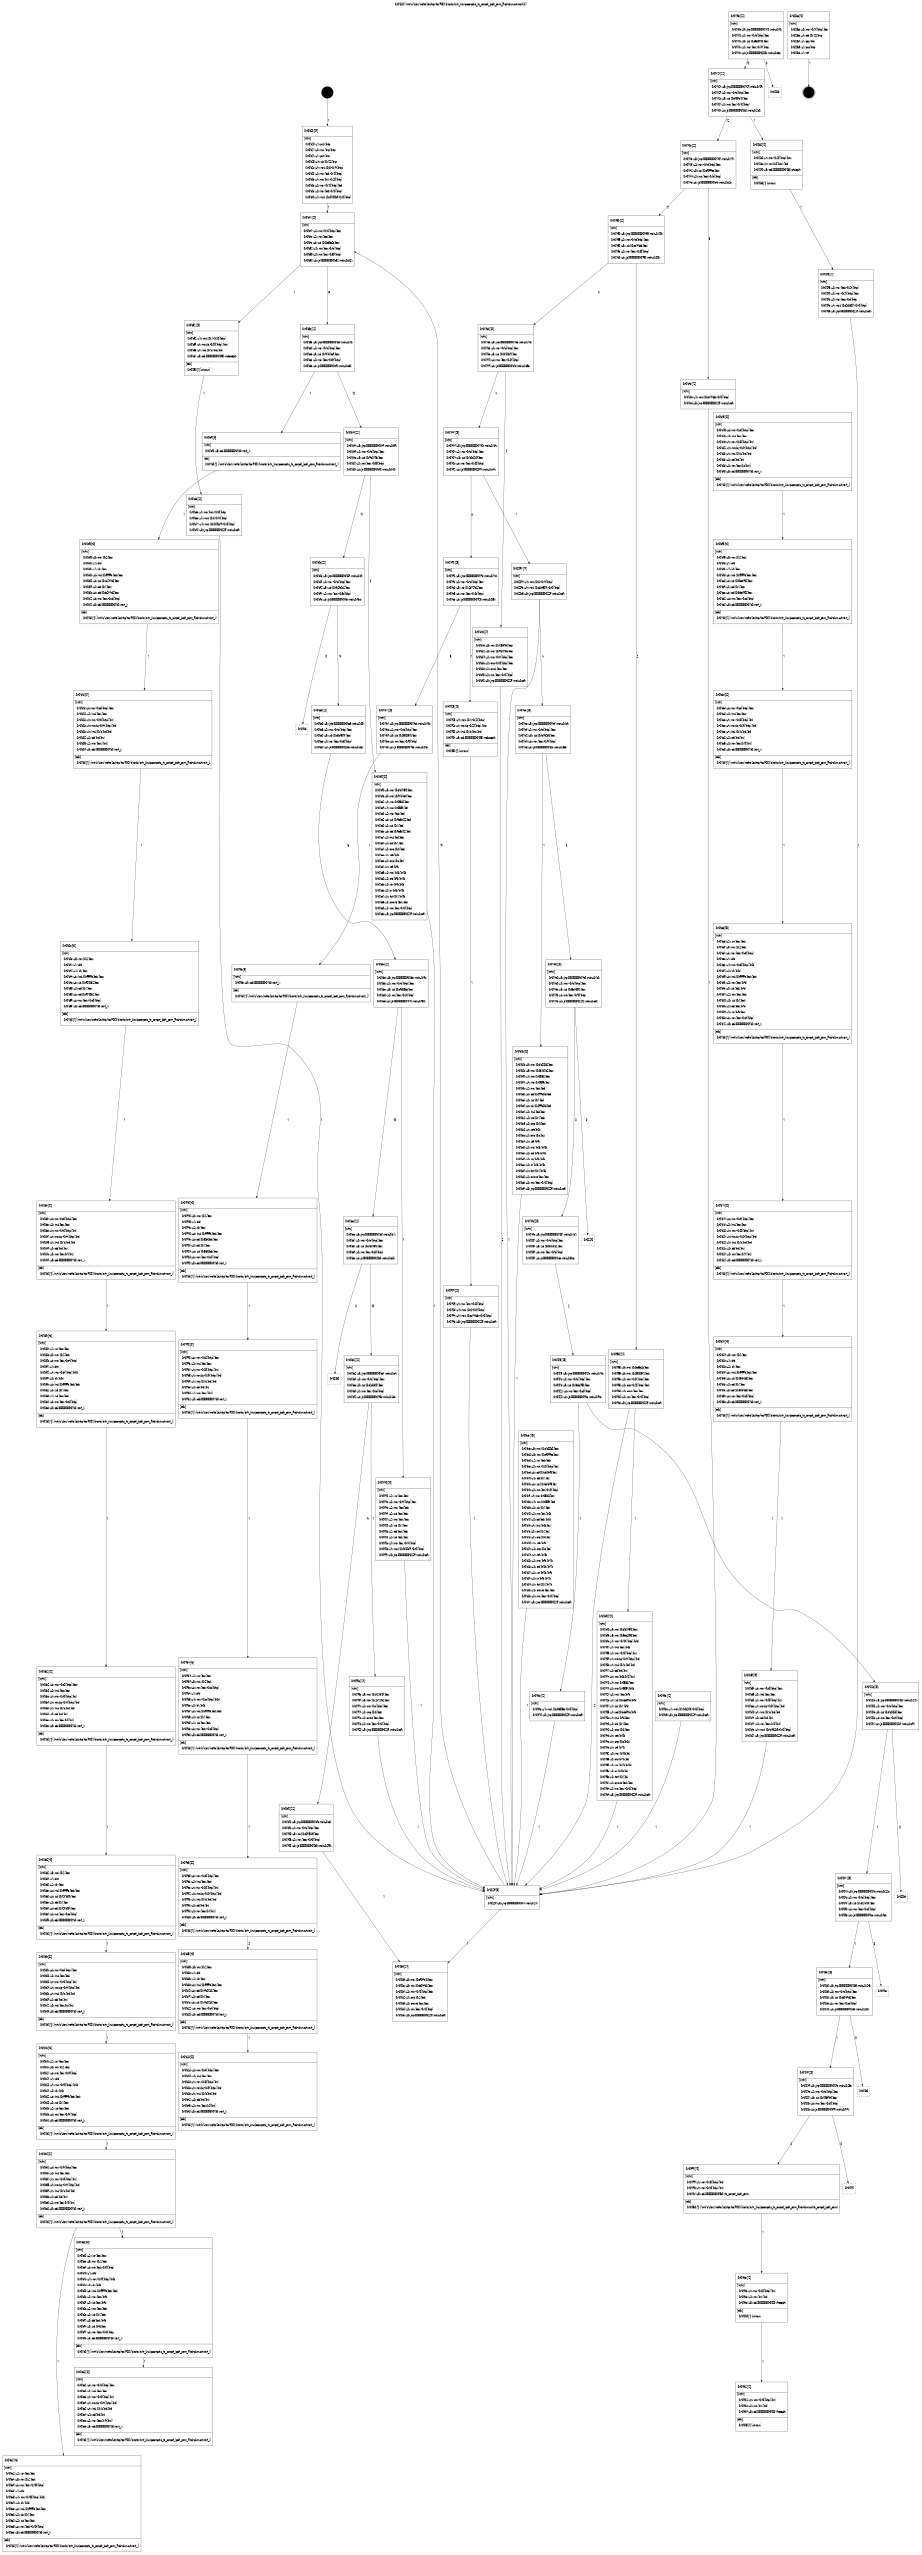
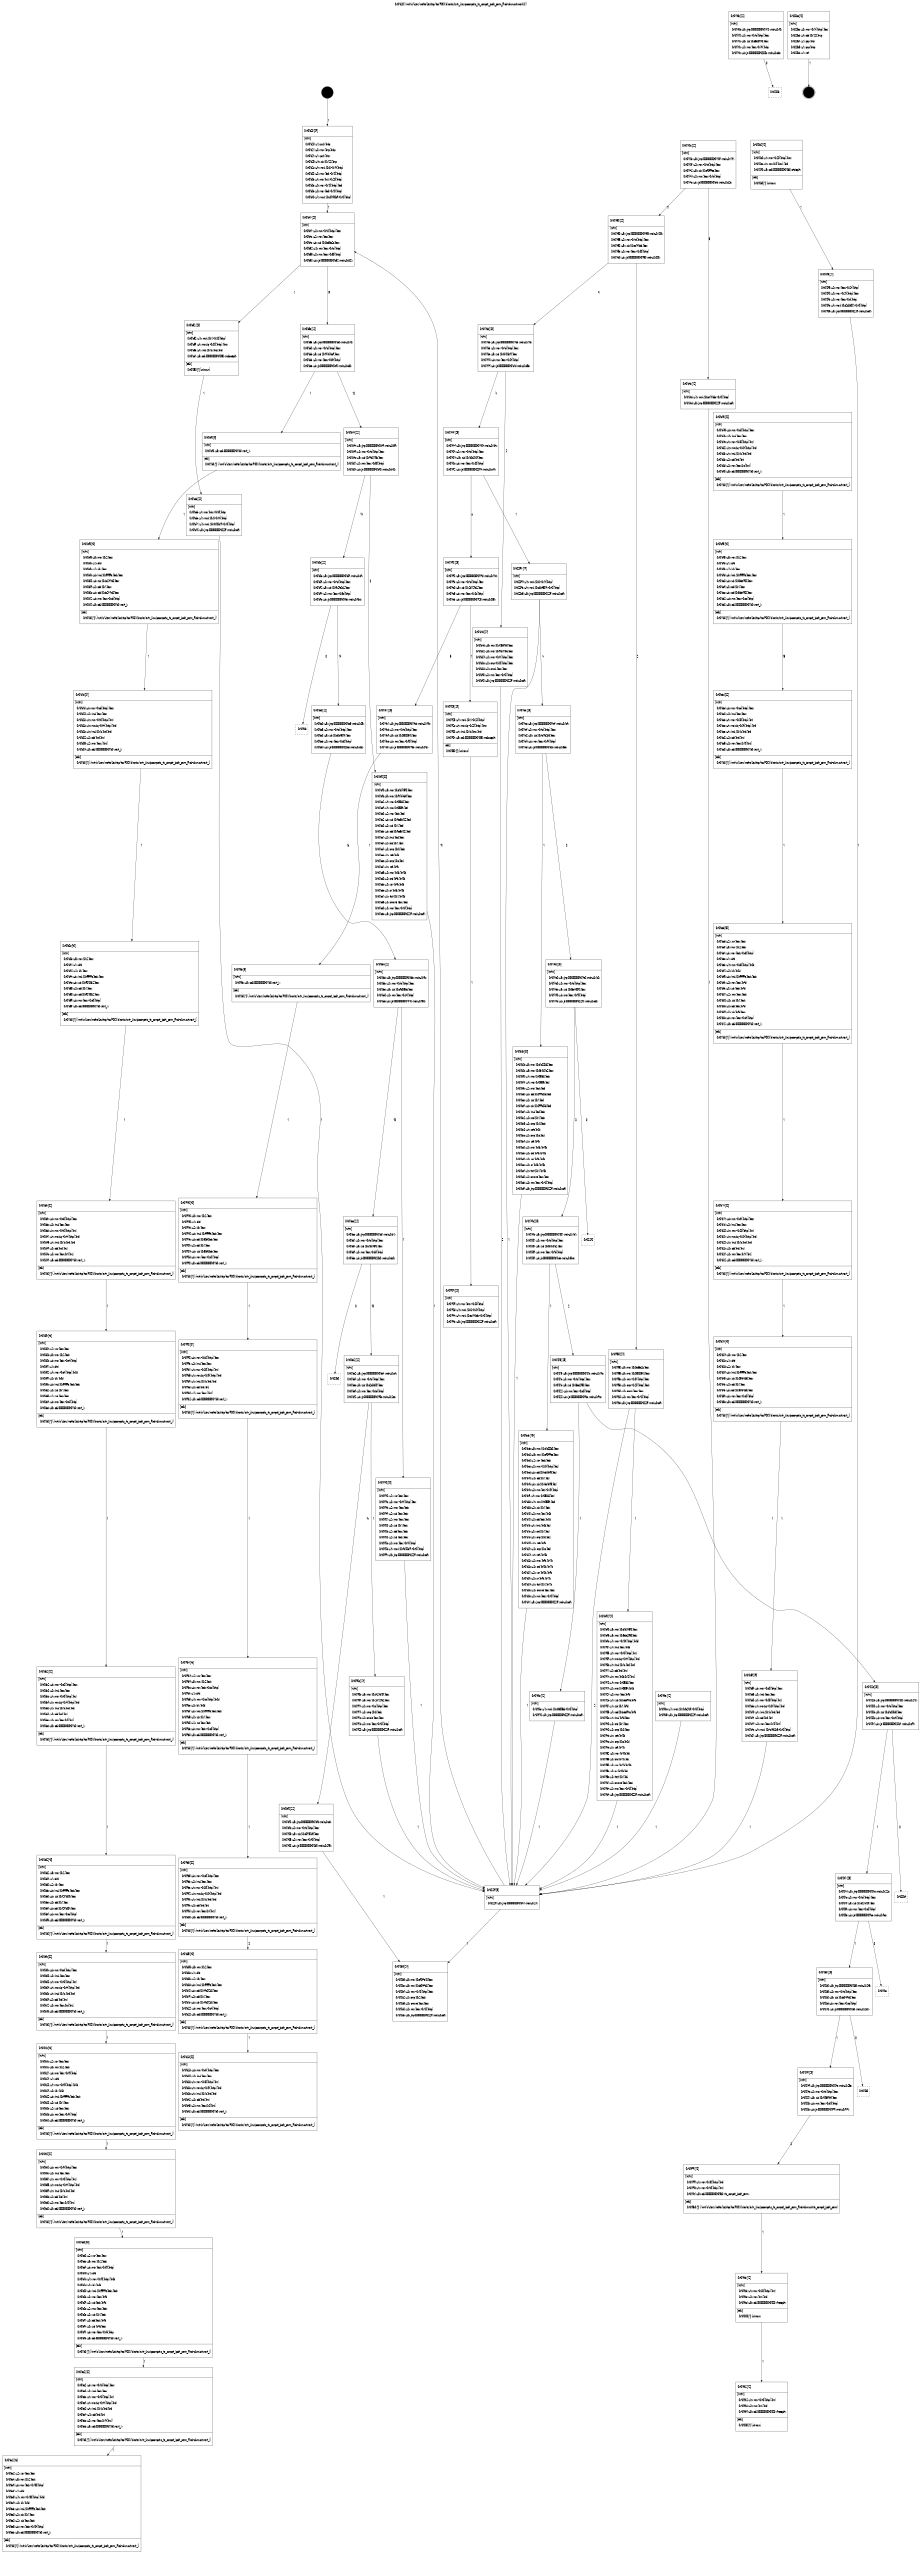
(737, 92) -> none
(784, 657) -> (784, 657)
none -> (548, 1346)
(474, 1607) -> none
(849, 2189) -> none
(57, 2340) -> (111, 2450)
